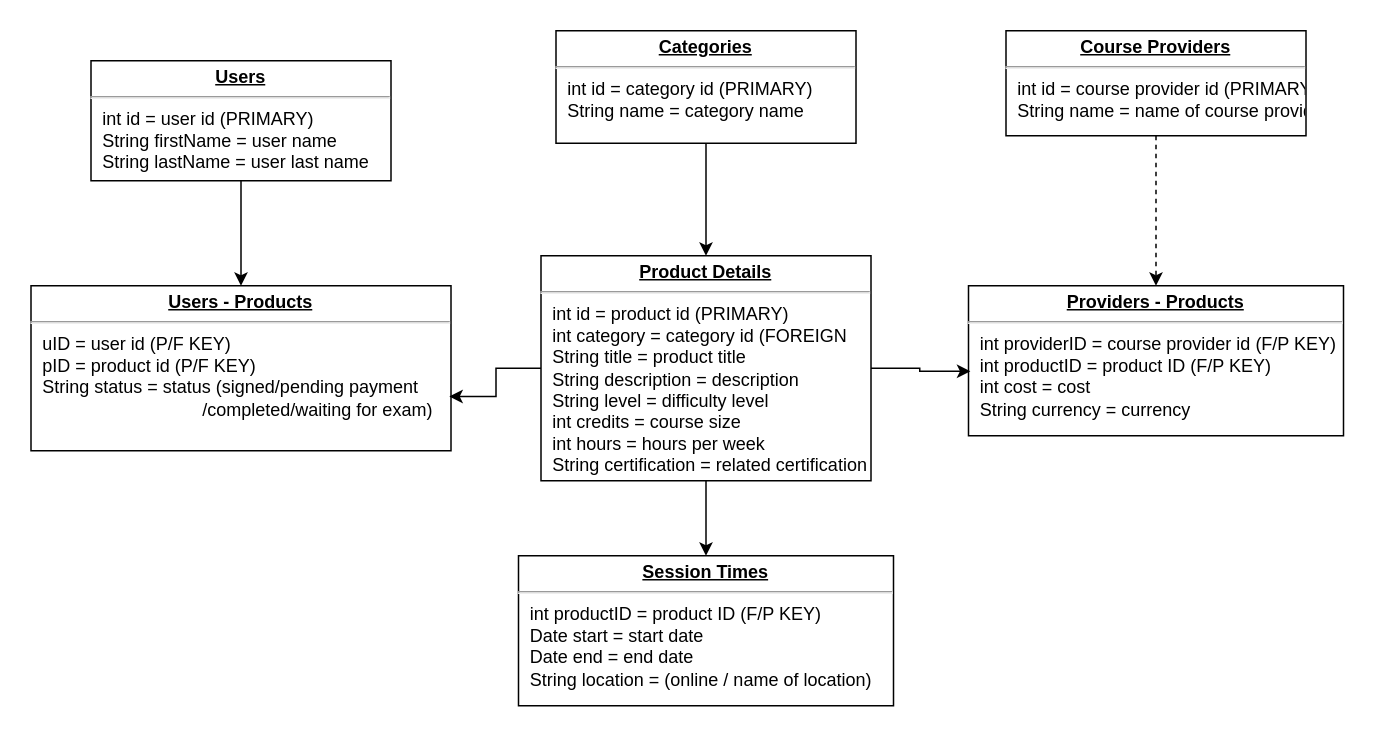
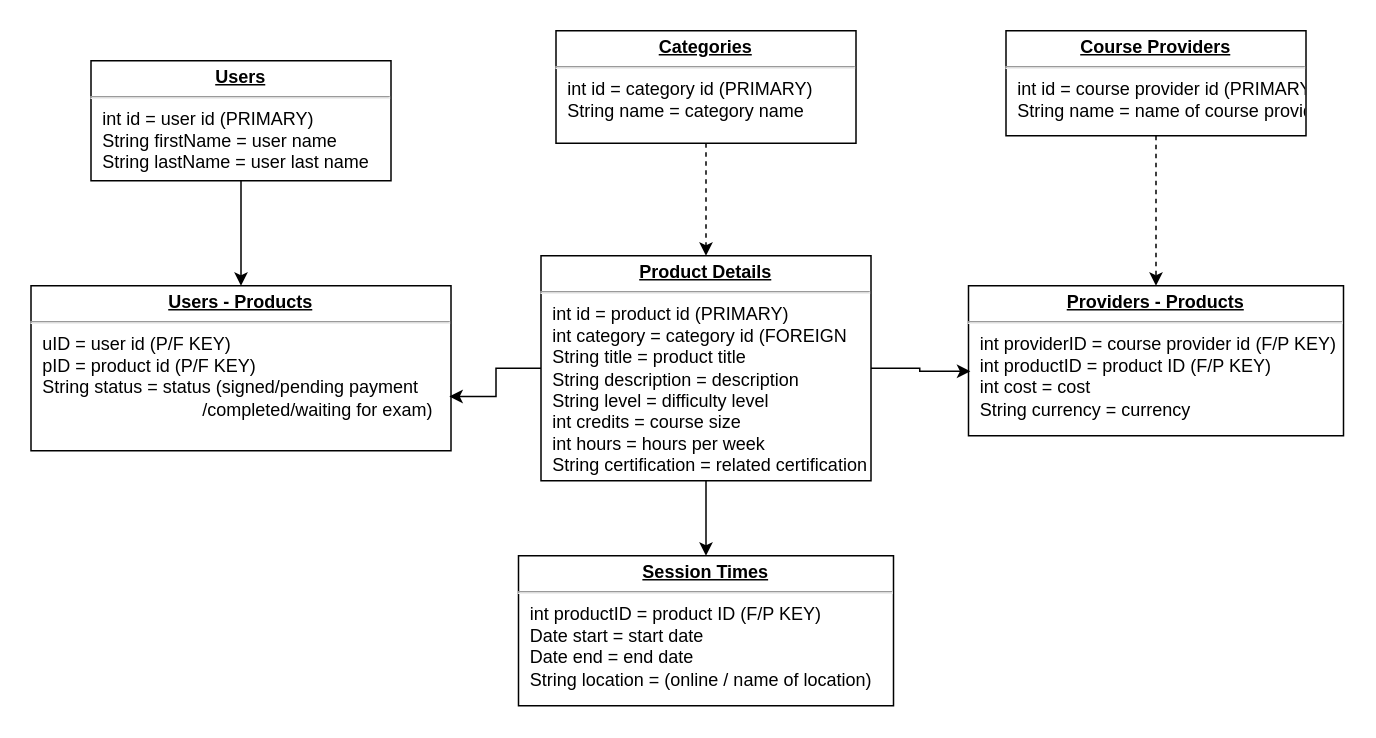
(706, 195) -> (706, 195)
